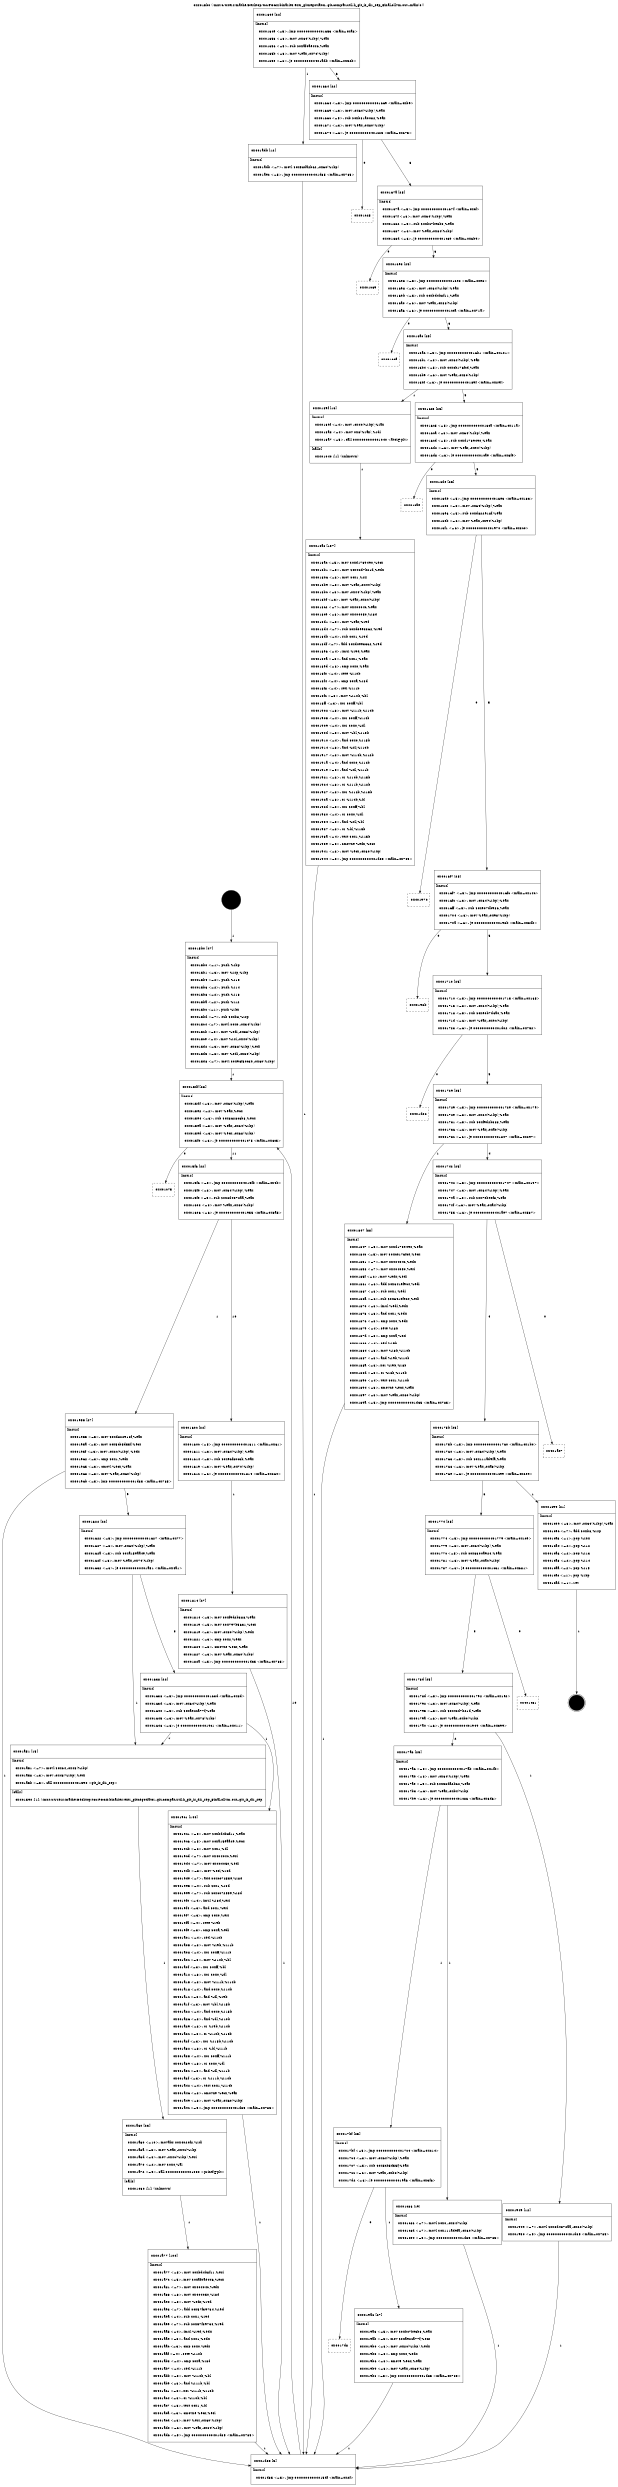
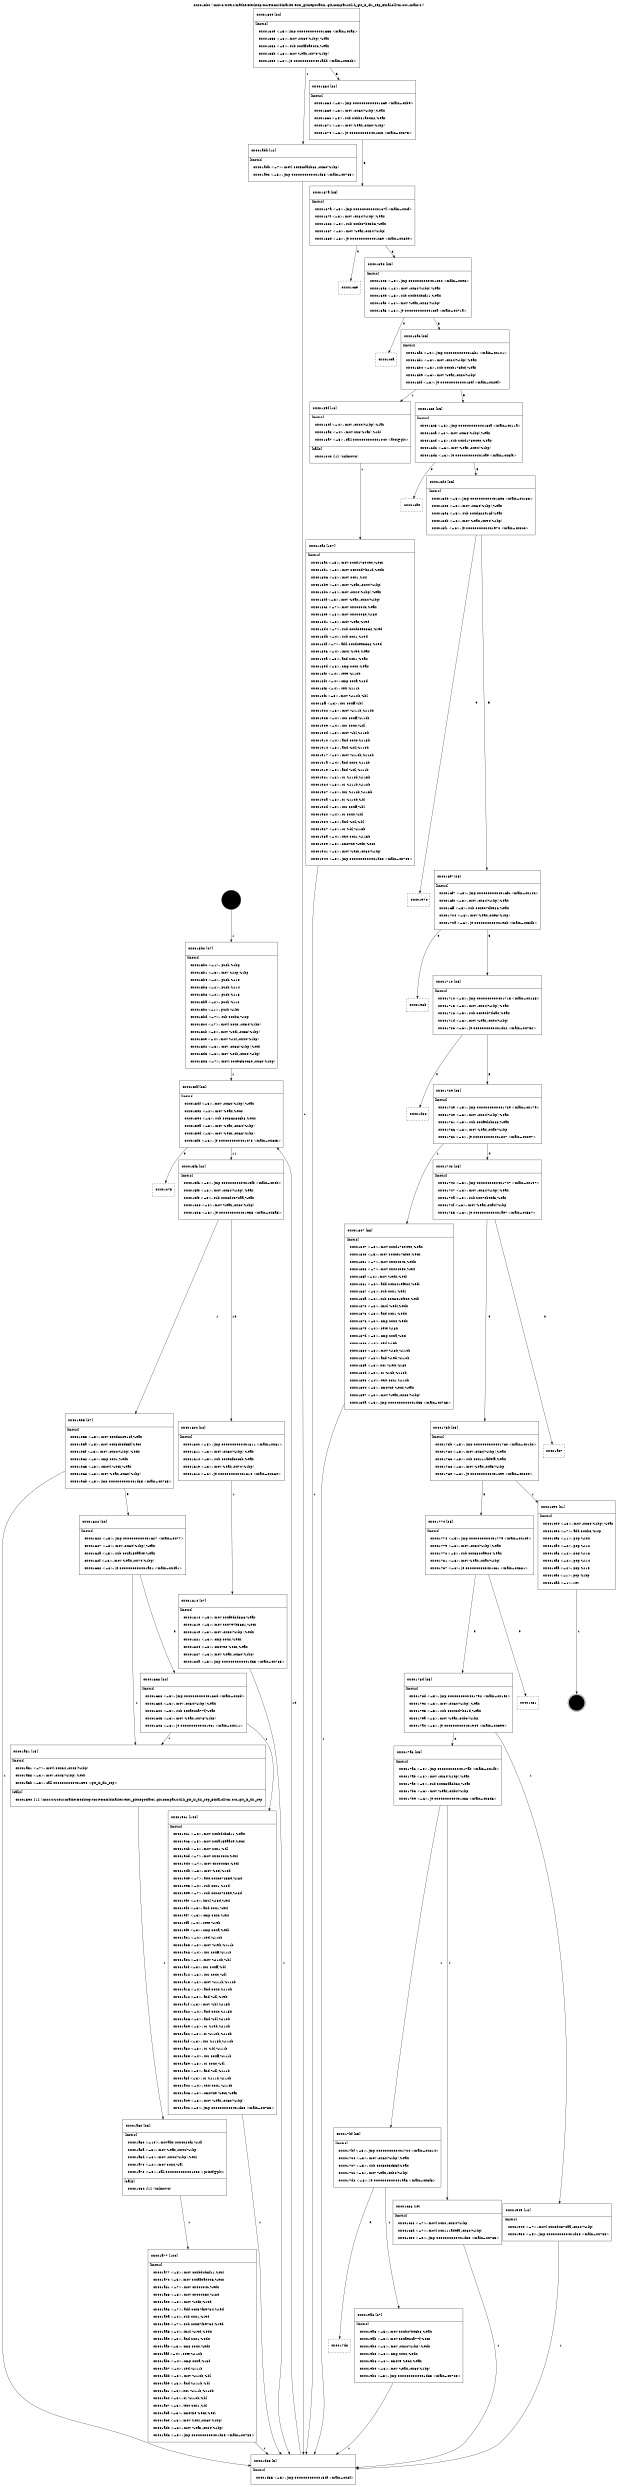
(362, 216) -> none
